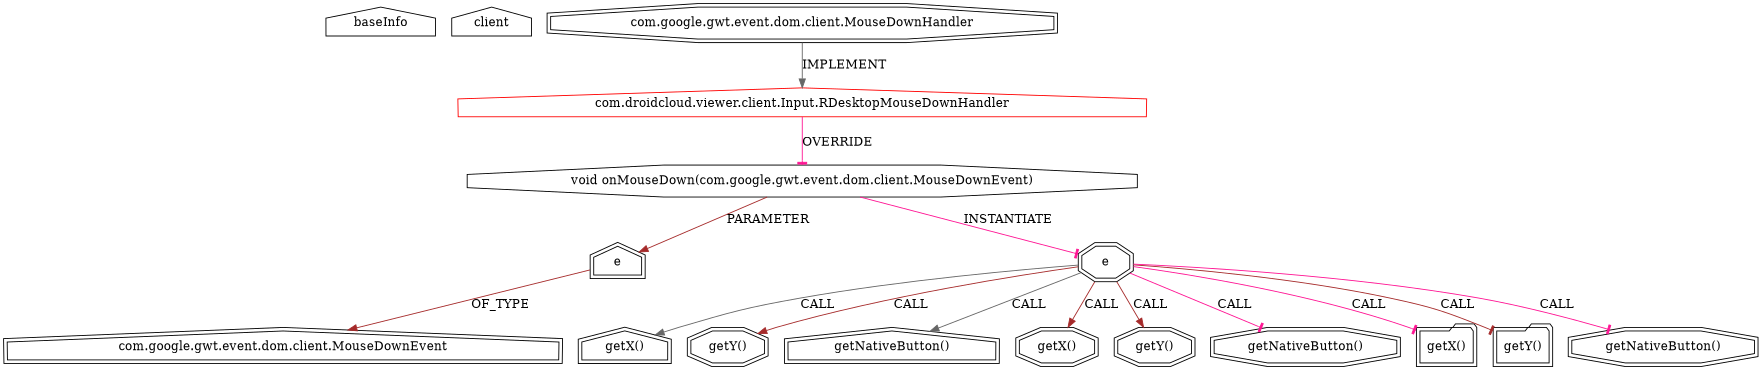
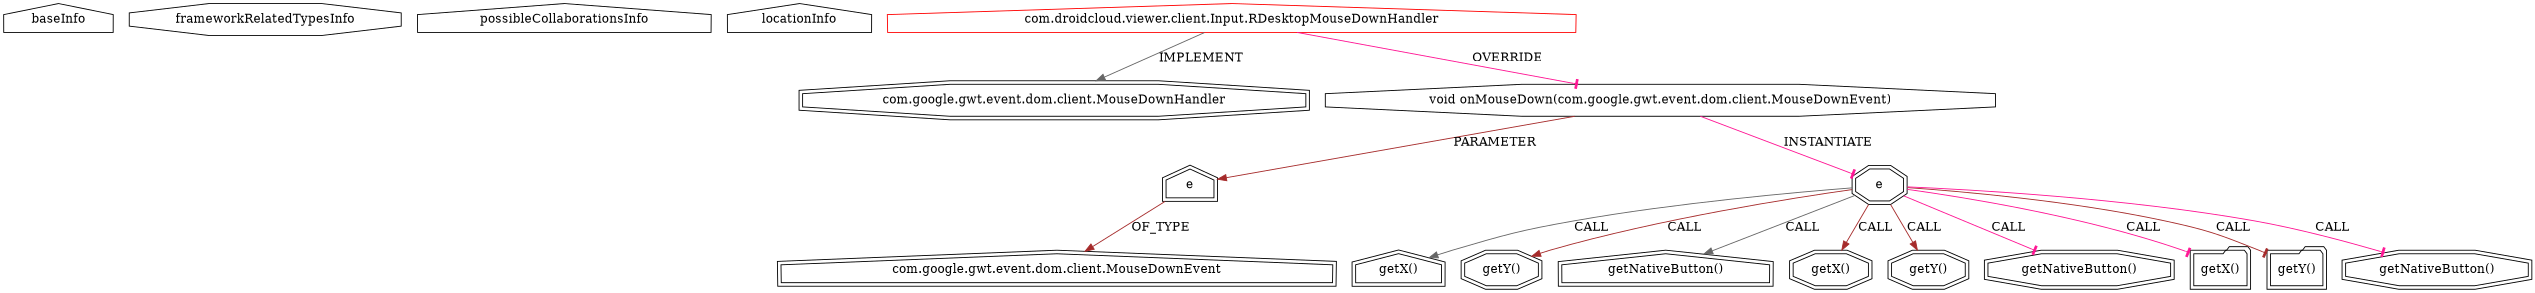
none -> (265, 20)
none -> (800, 20)
(492, 23) -> (564, 20)
(802, 61) -> (1154, 55)
